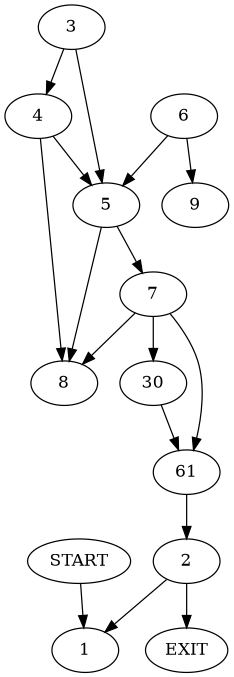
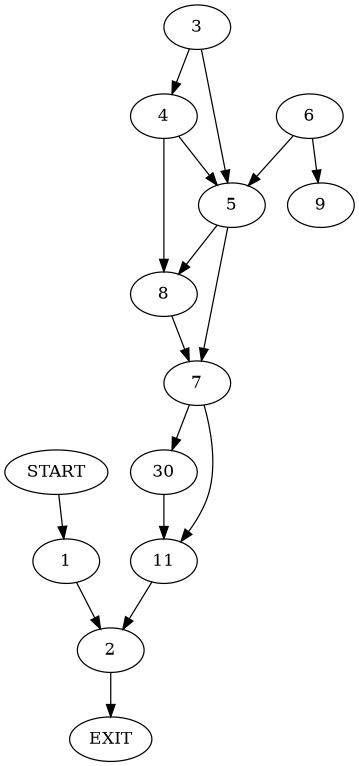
(113, 334) -> (178, 333)
(187, 472) -> (164, 561)
(141, 602) -> (86, 600)
